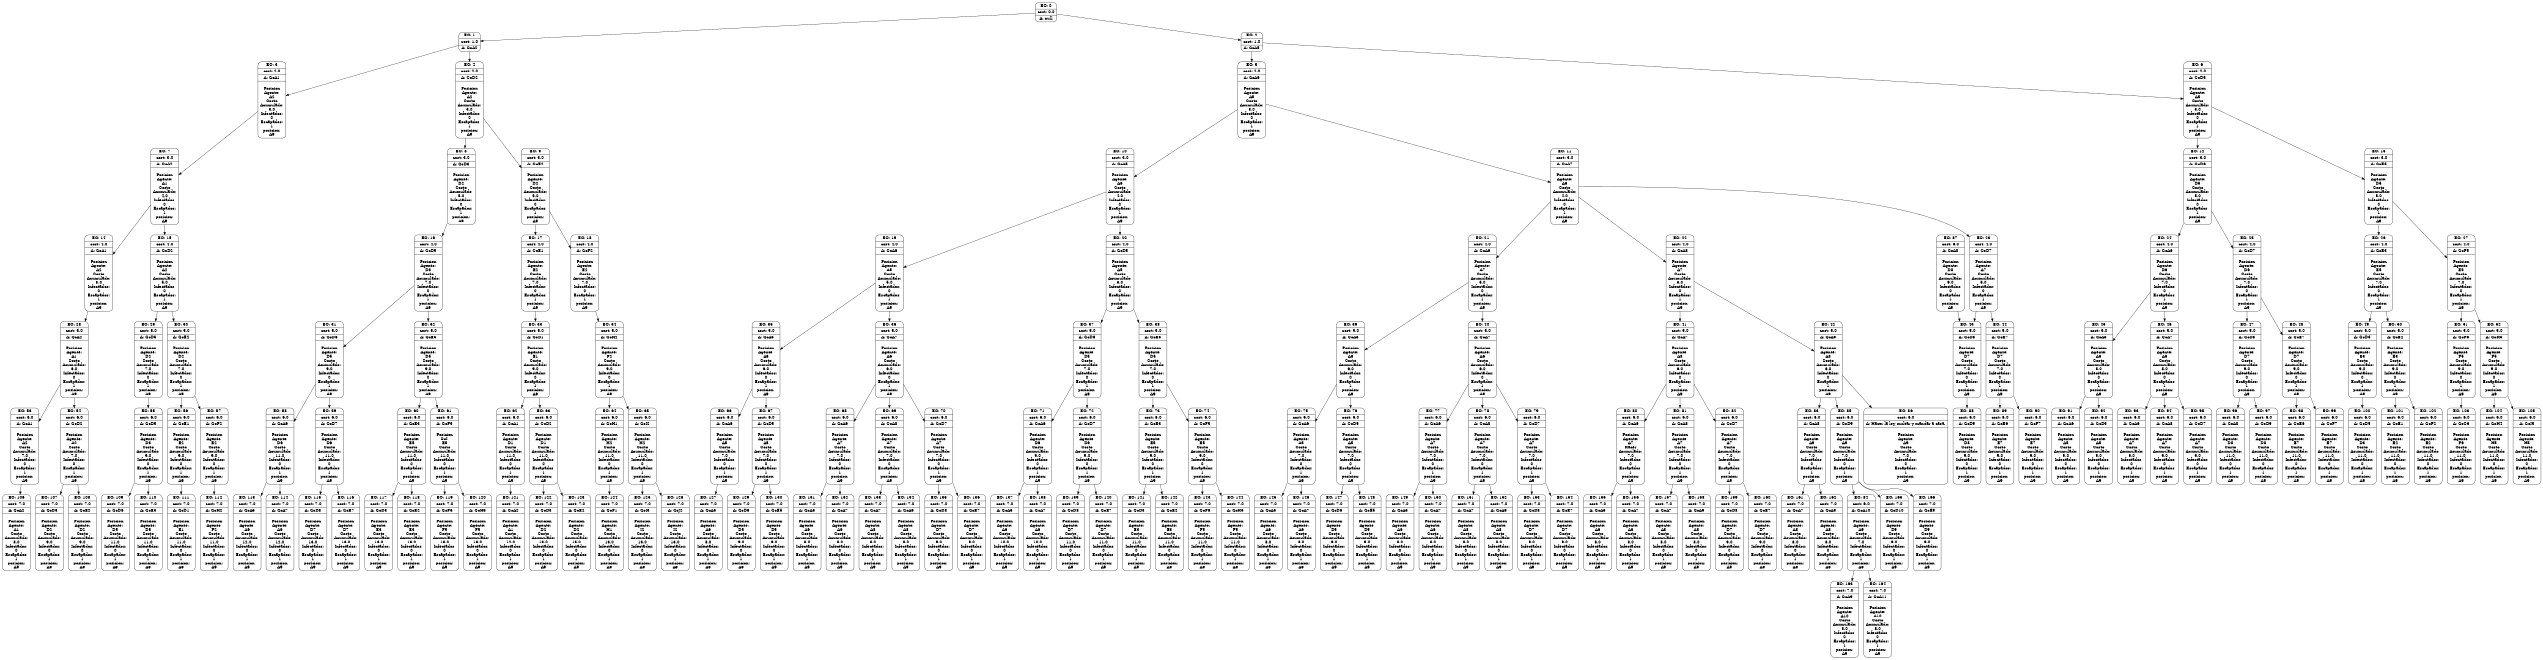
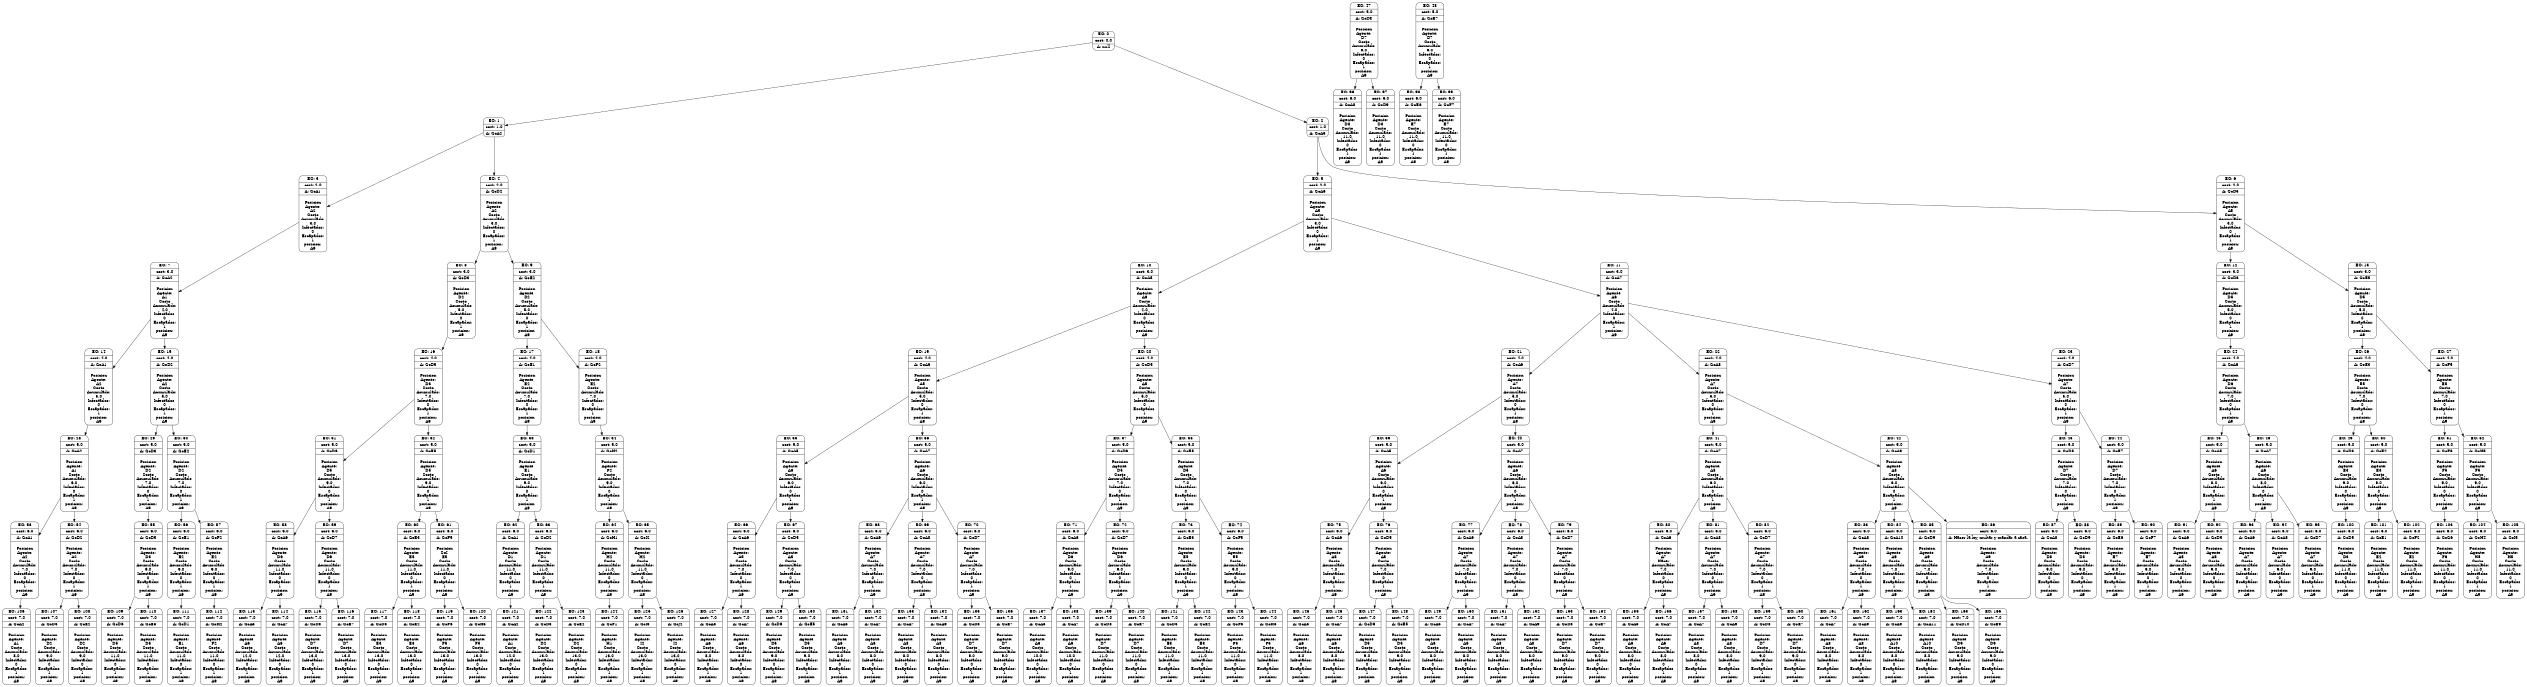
(2247, 273) -> none
(1959, 315) -> (2058, 515)
(1853, 488) -> (1894, 515)
none -> (741, 647)
